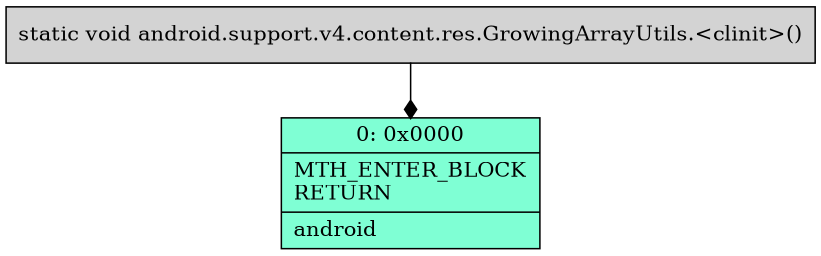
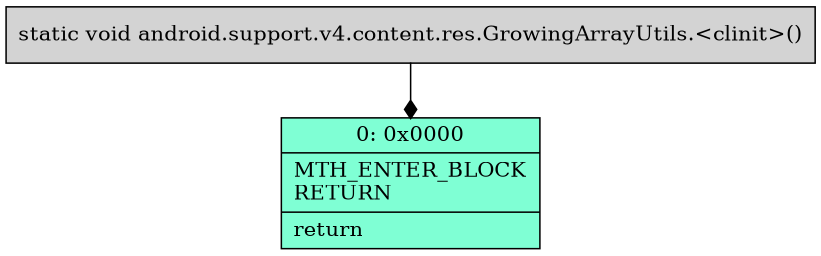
(335, 230) -> (328, 230)
